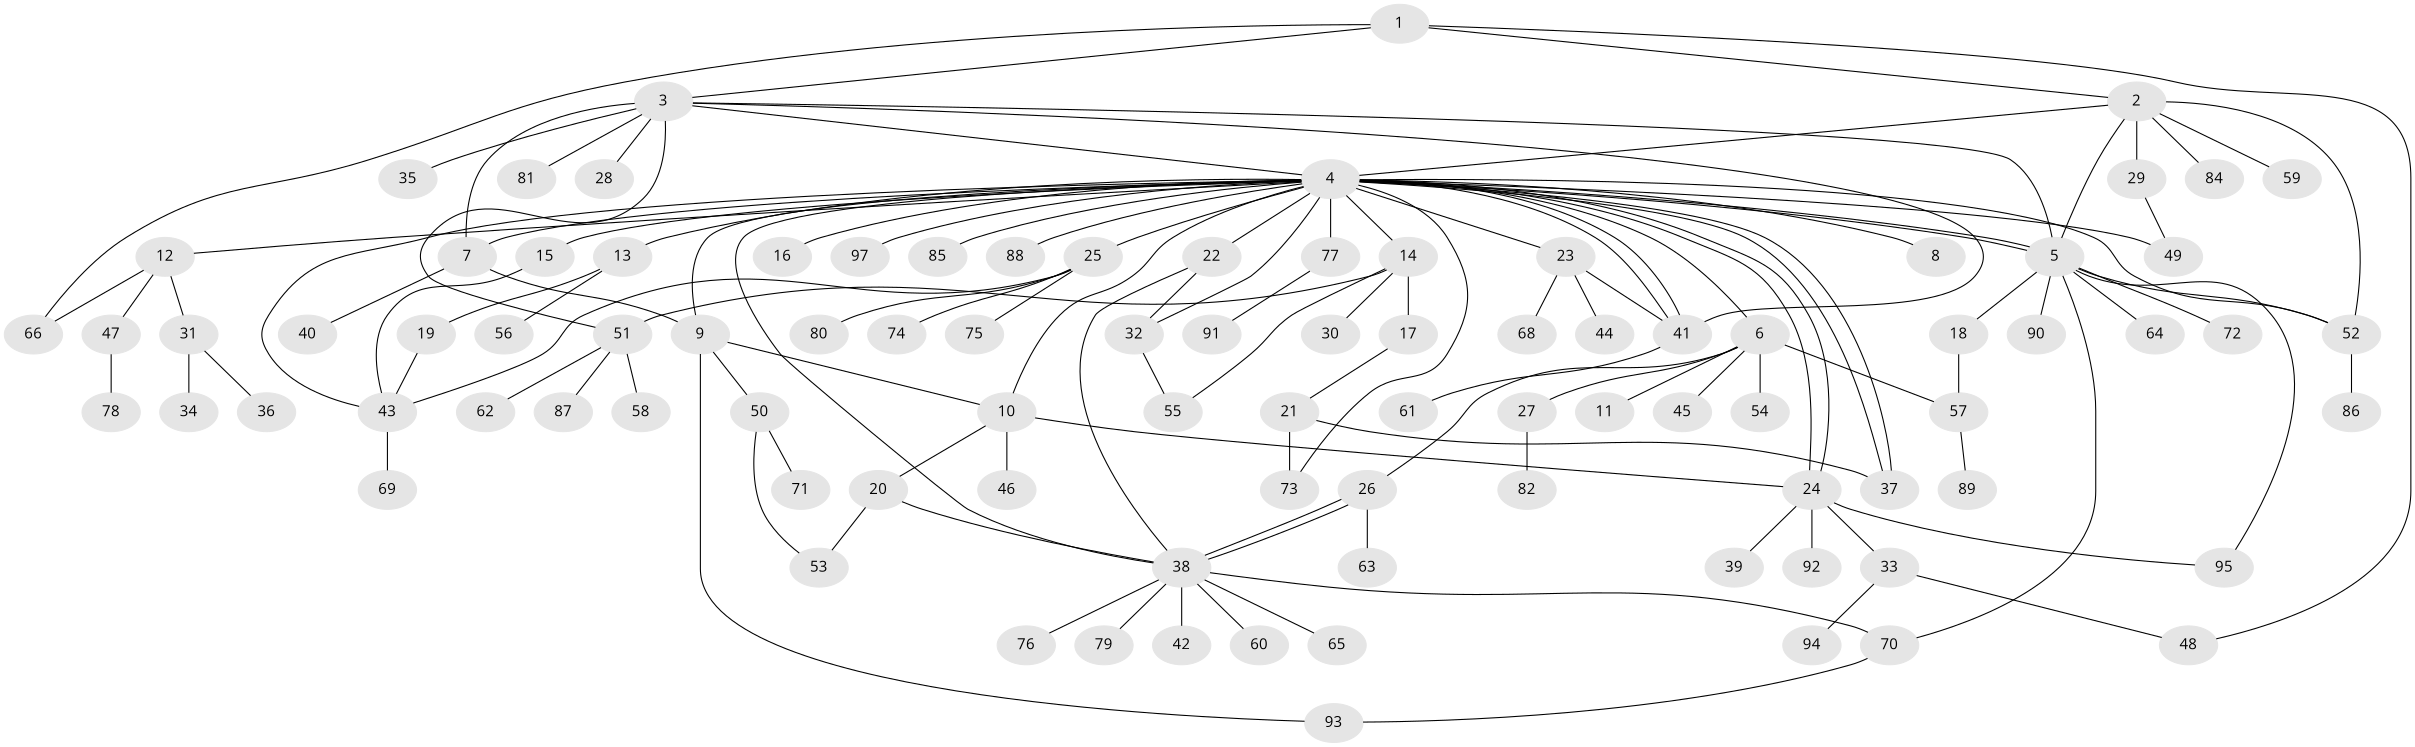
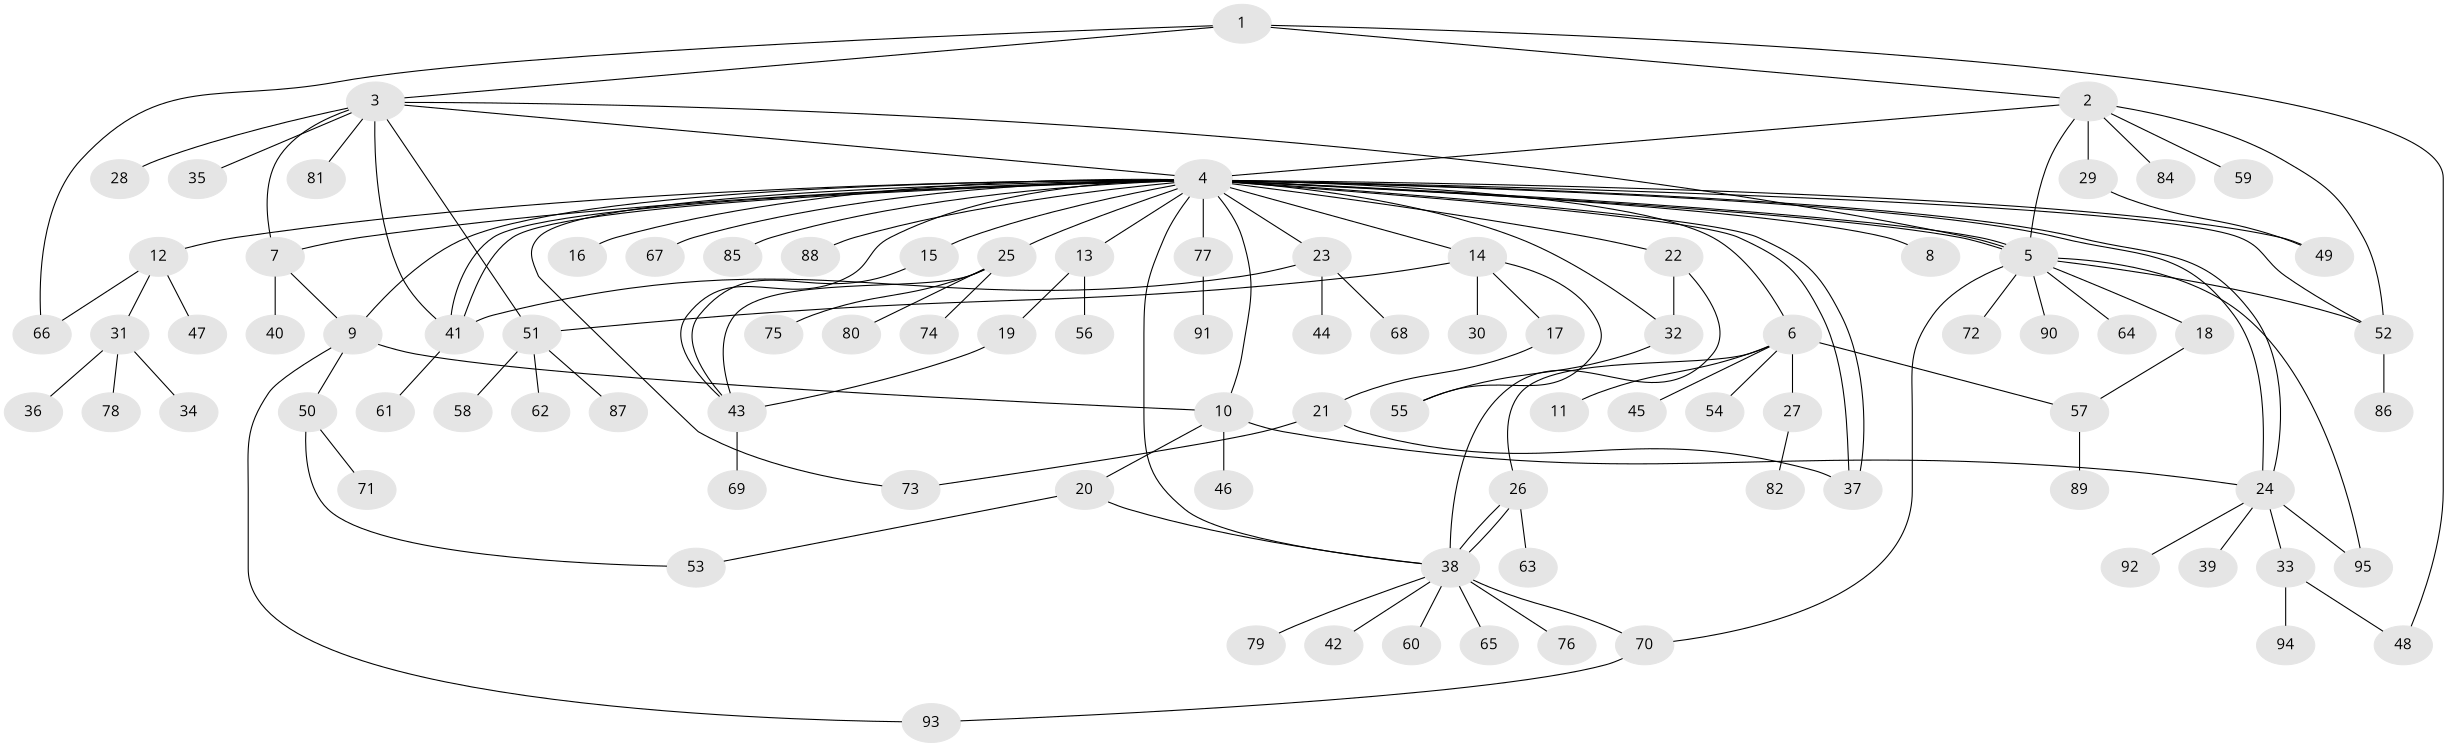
(860, 257) -> (655, 257)
(111, 373) -> (115, 373)
